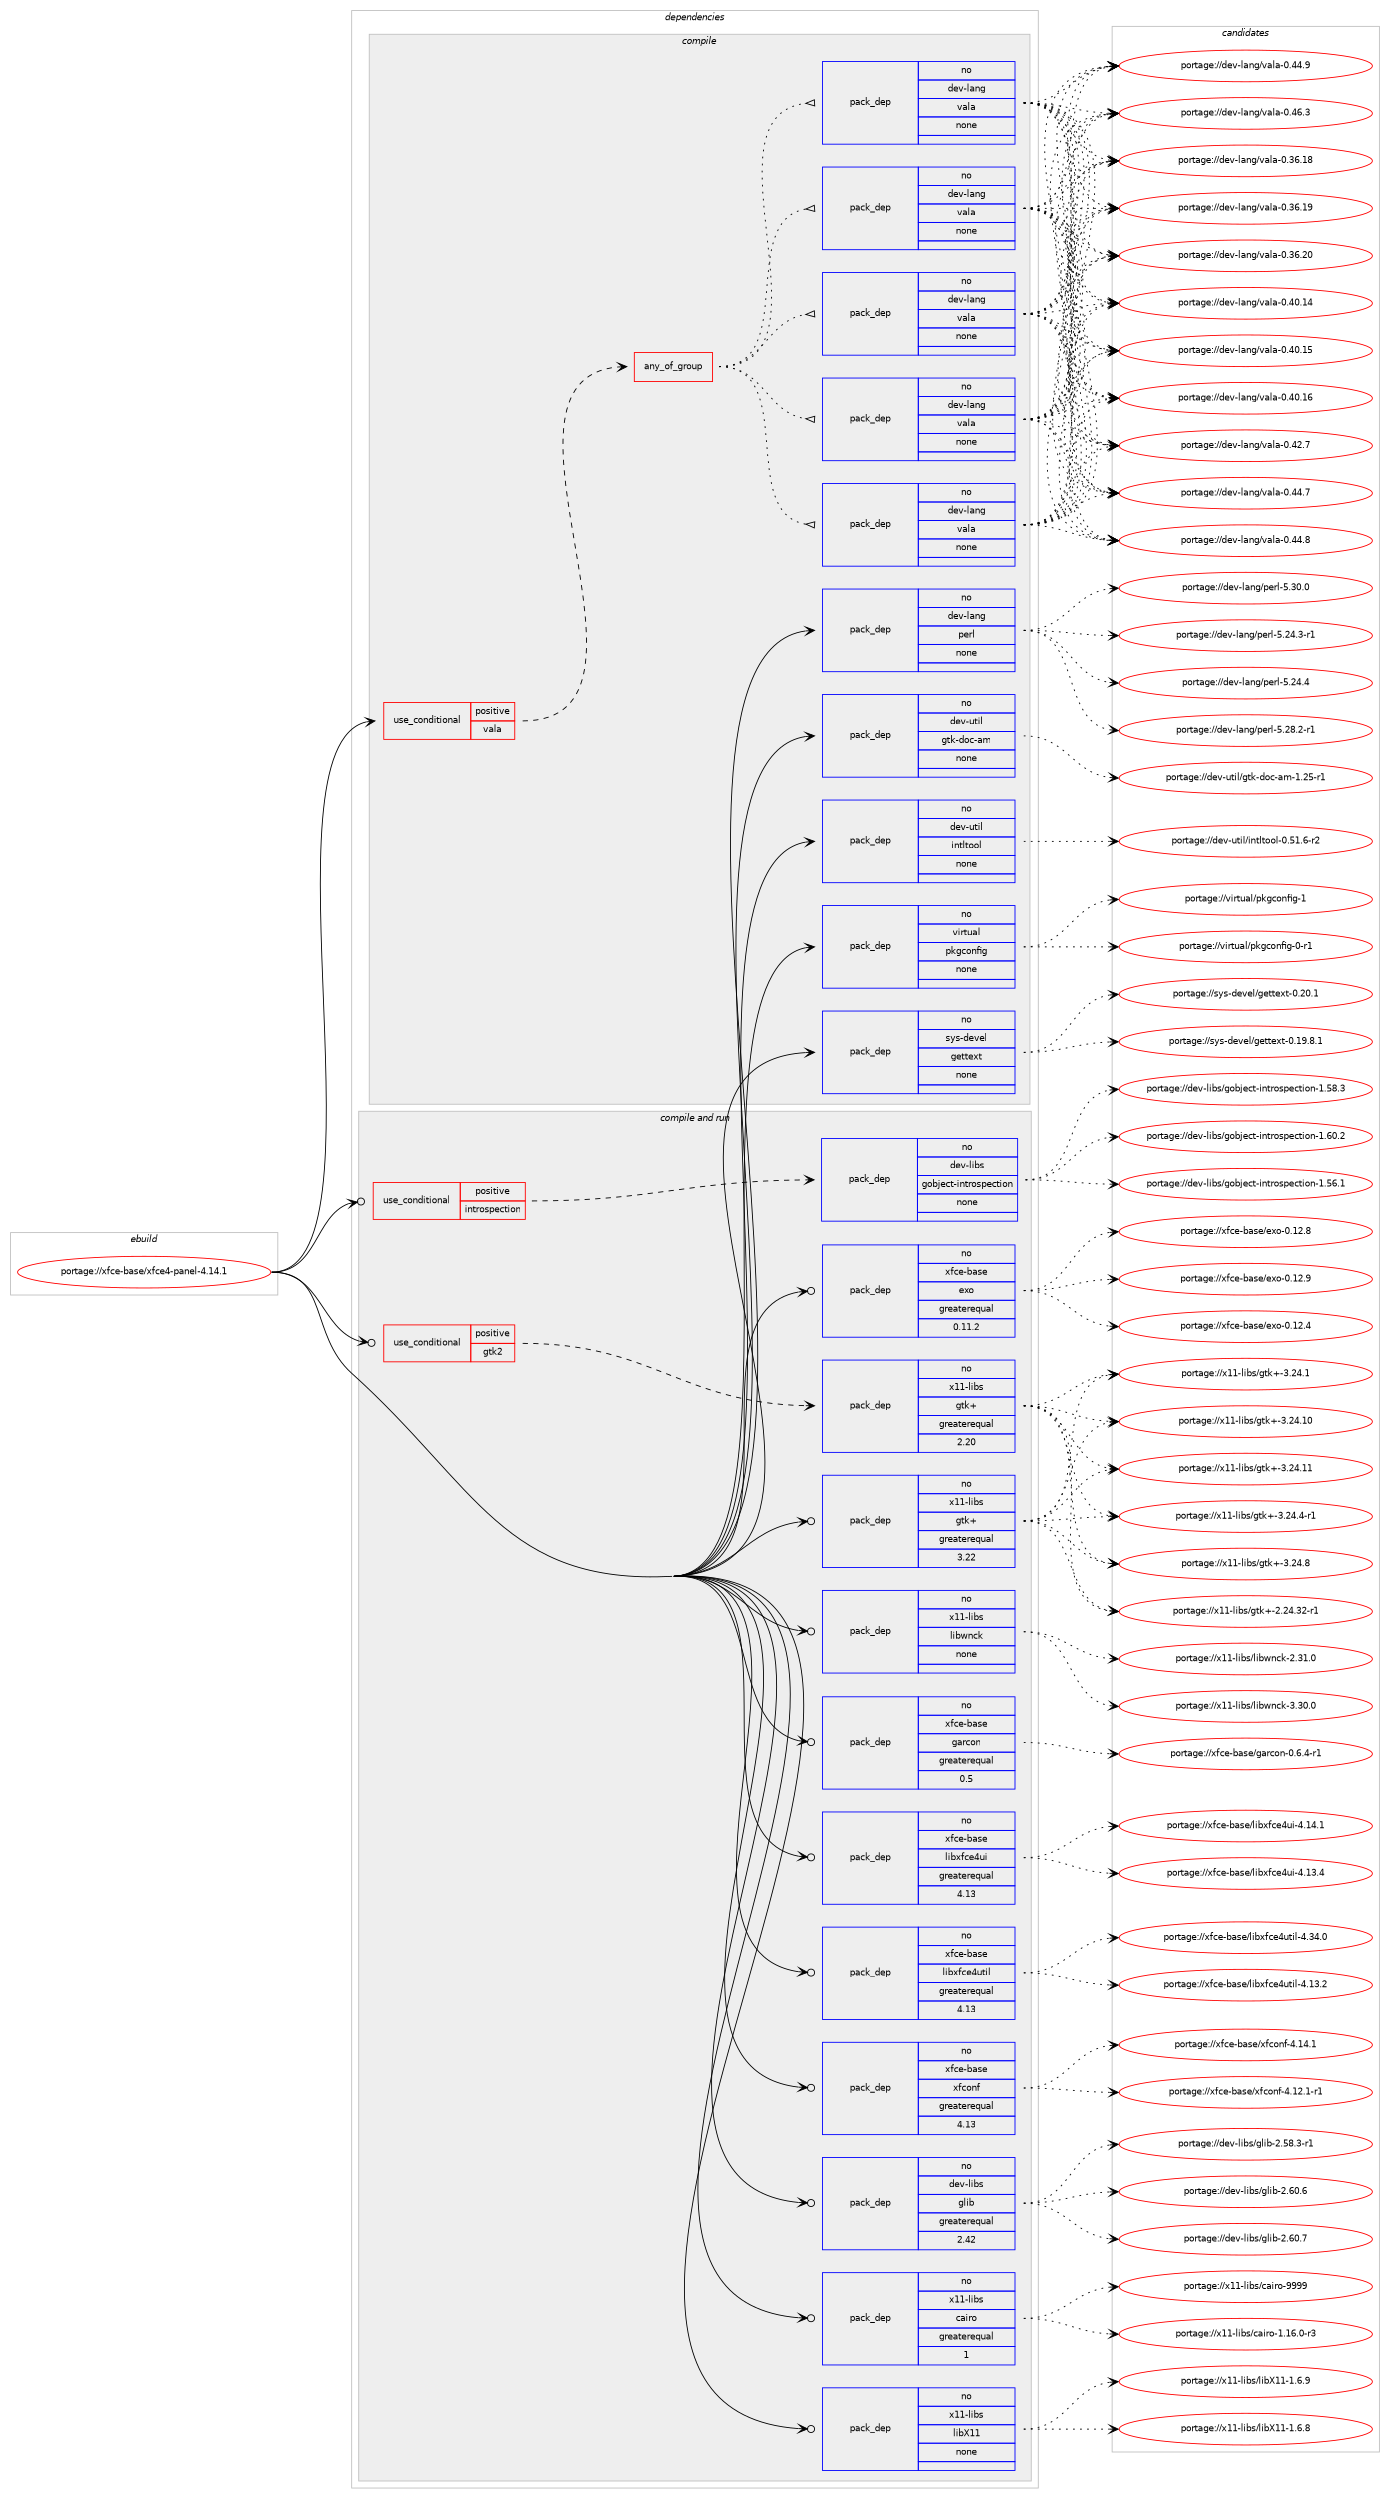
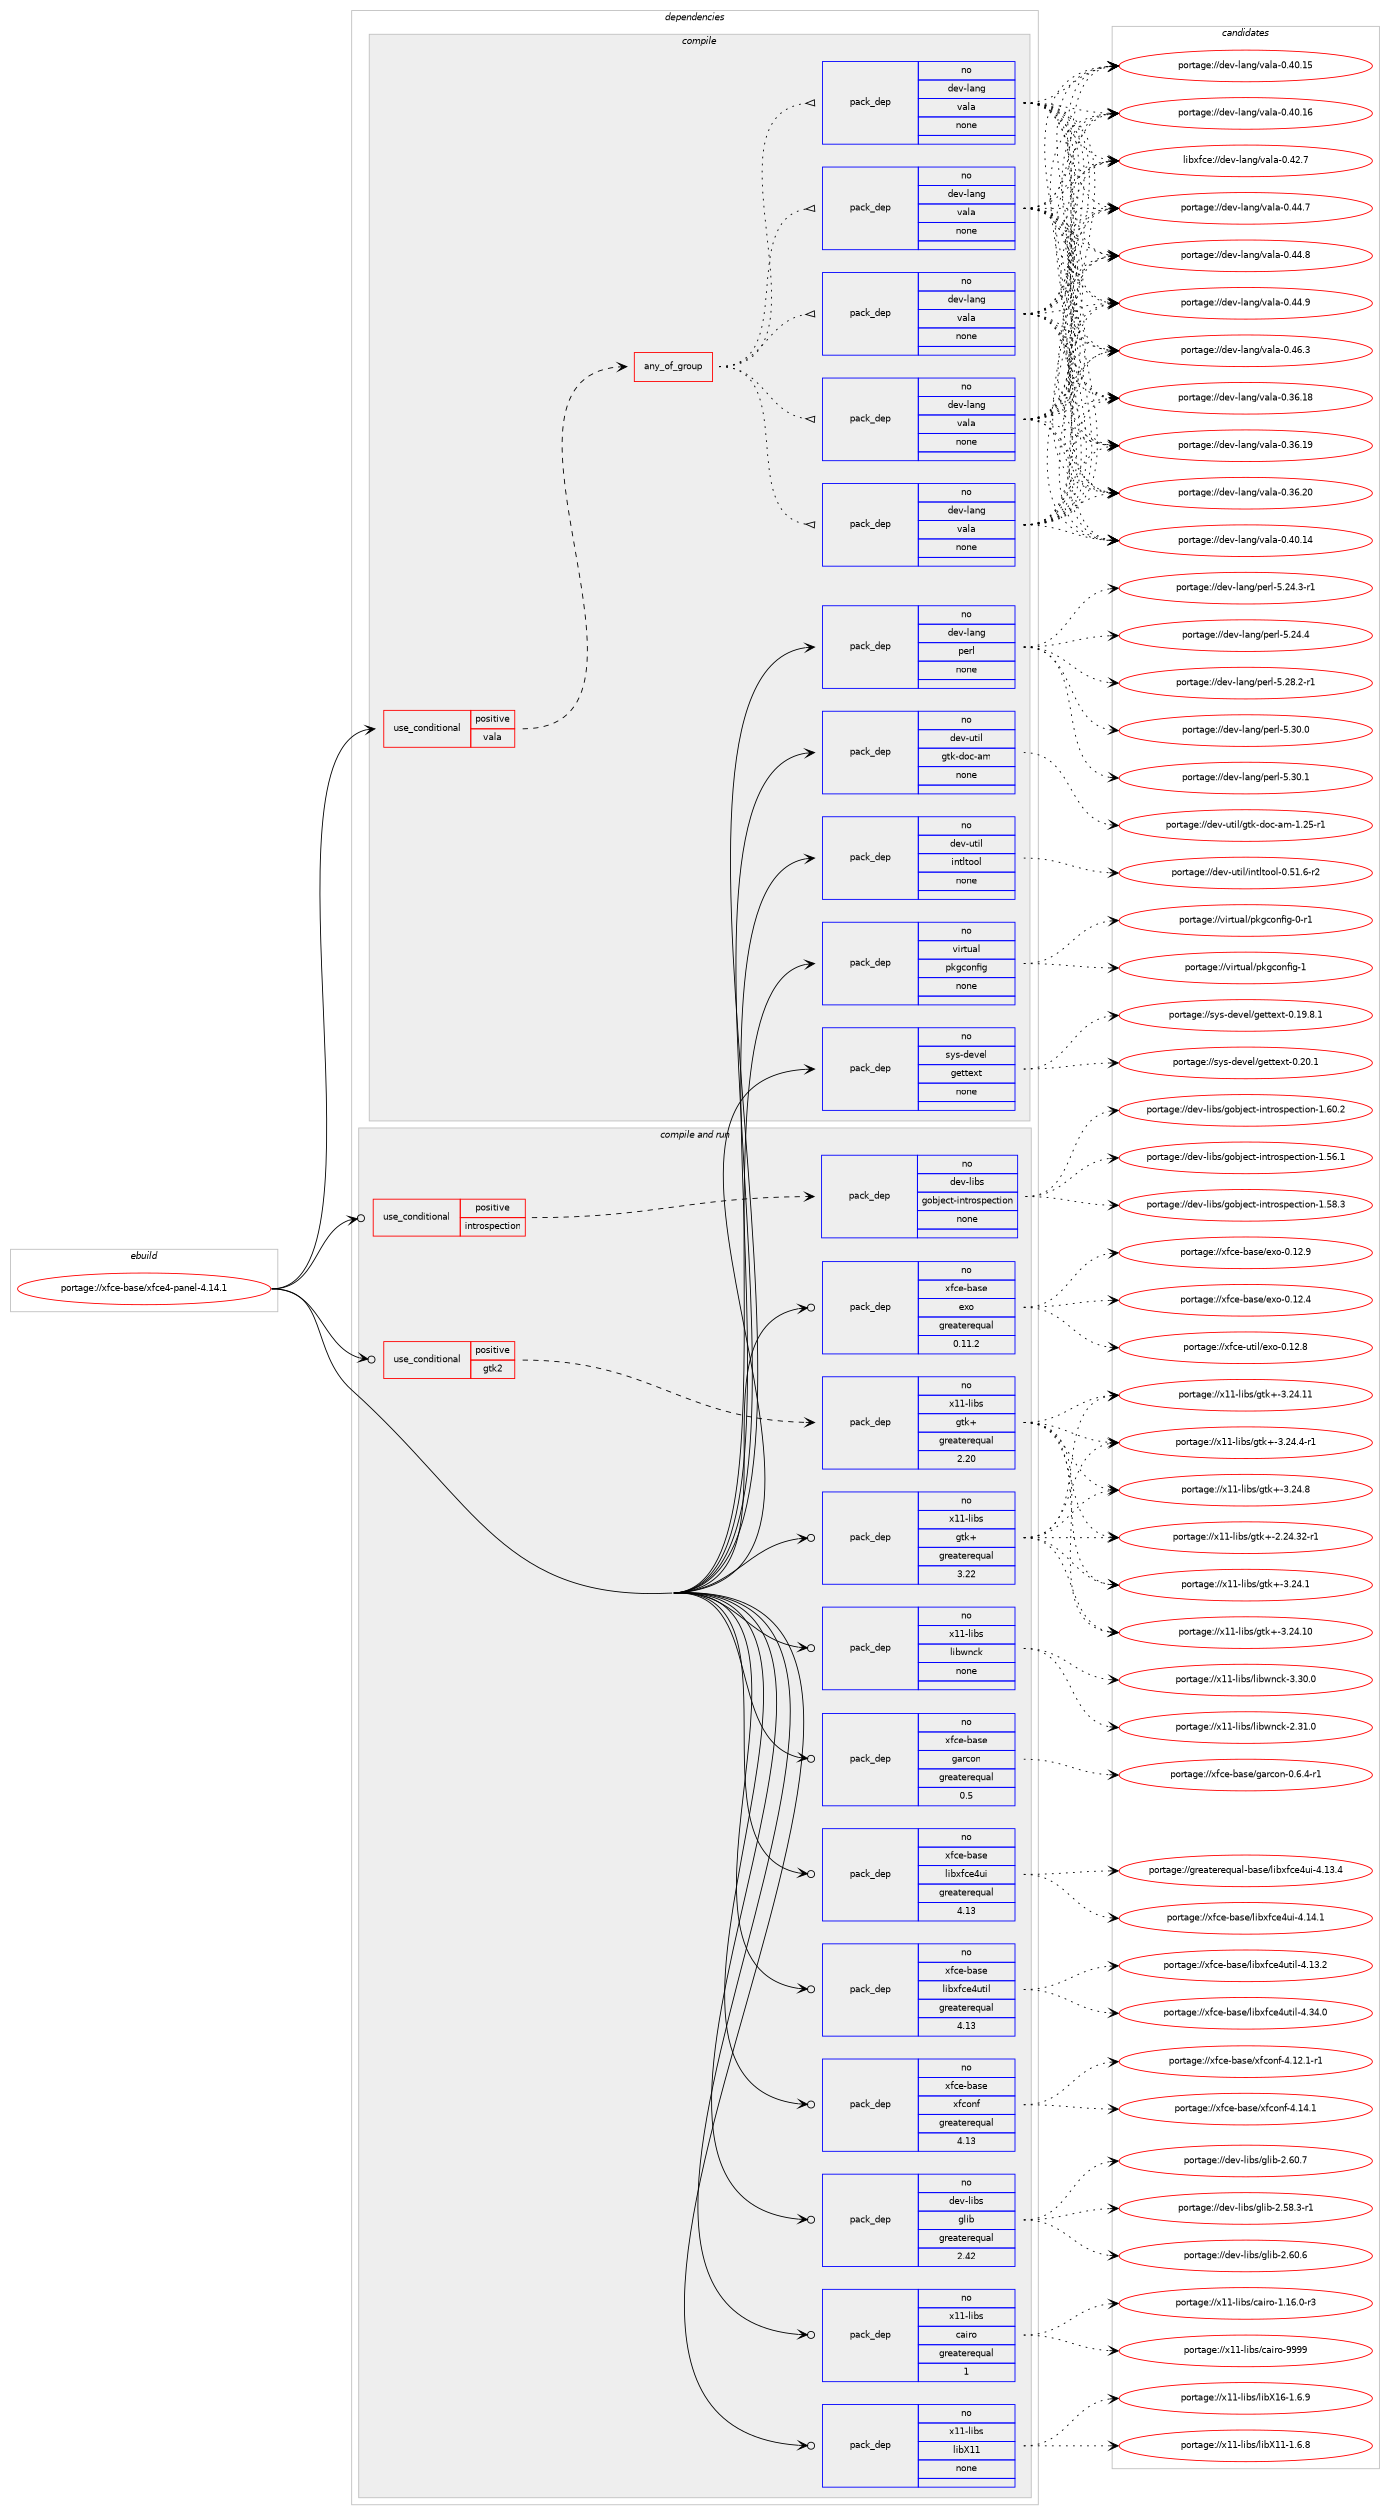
(1246, 446) -> (1246, 161)
none -> (1246, 778)
(1246, 1232) -> (1246, 1348)
(1246, 1874) -> (1246, 1871)
(1246, 2382) -> (1246, 2398)
